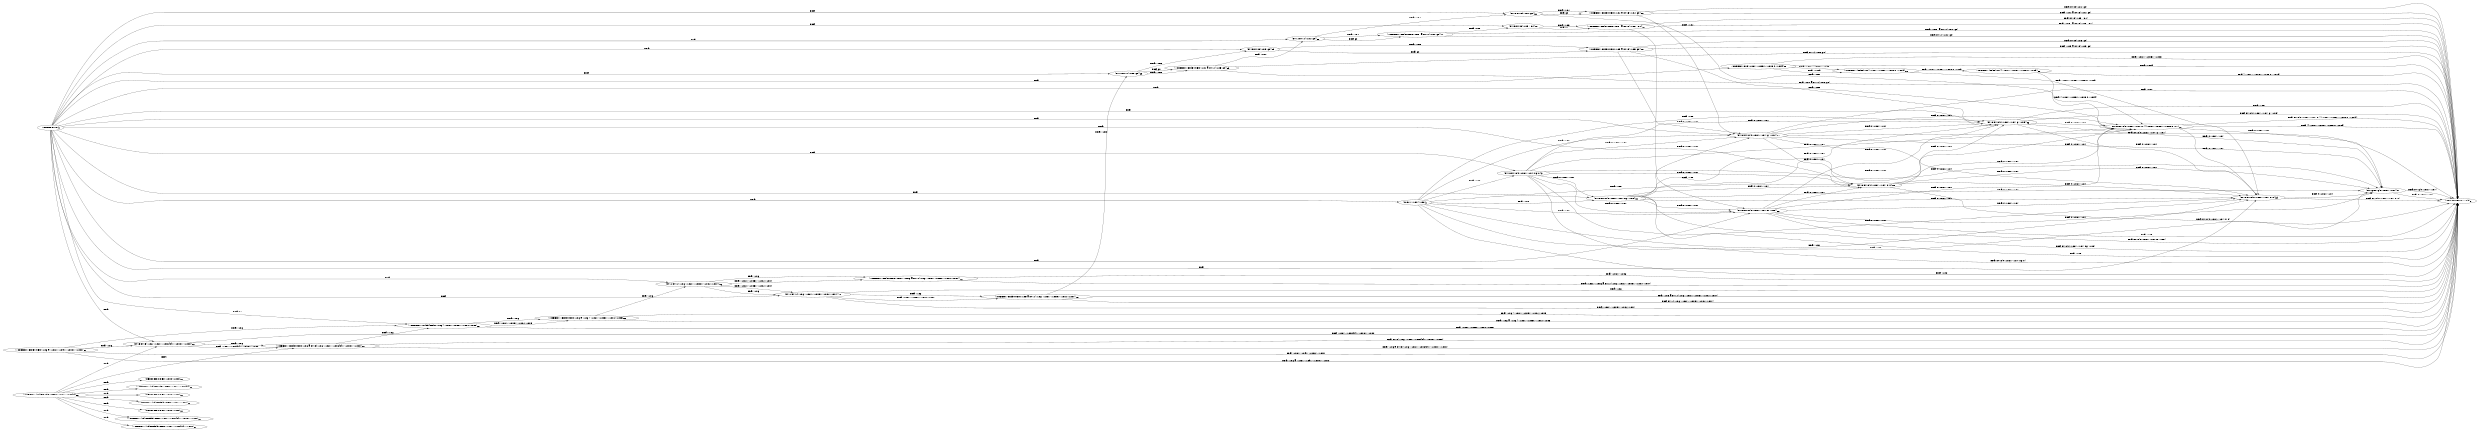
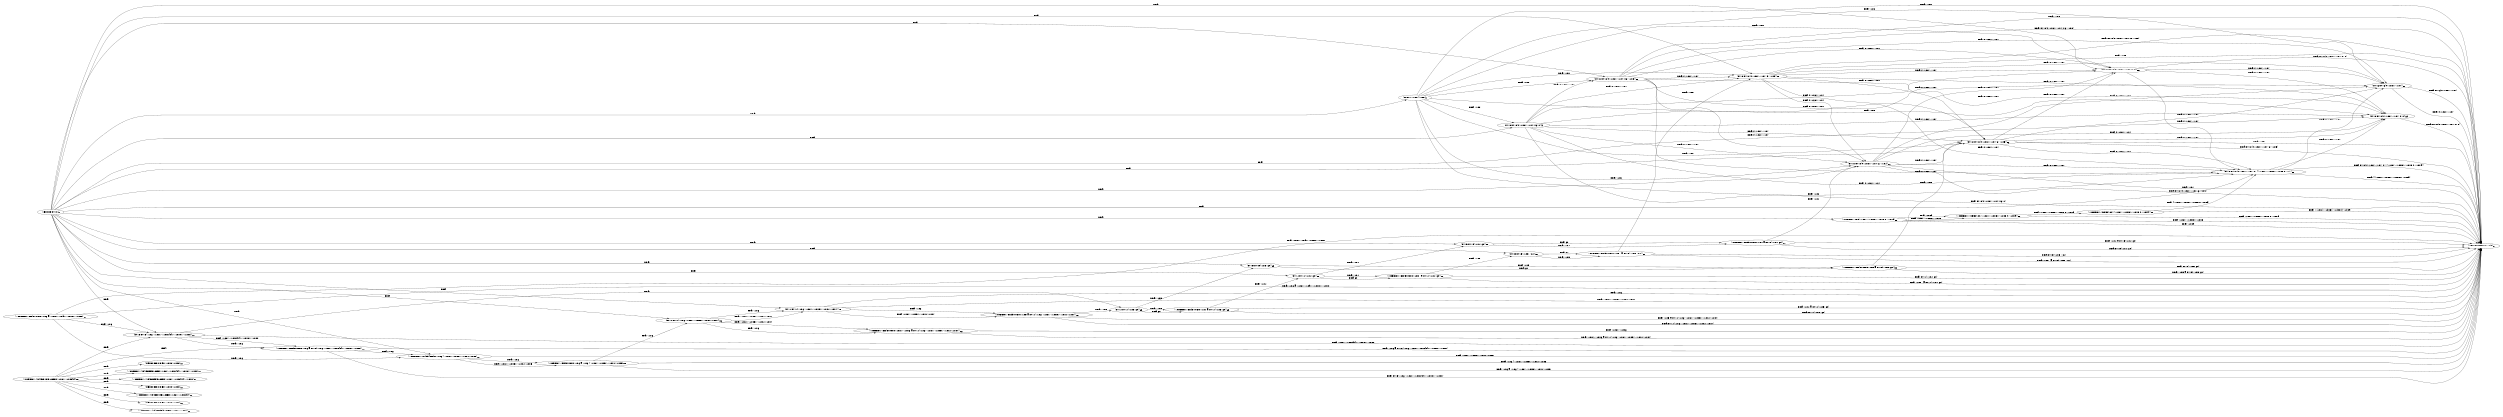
(570, 74) -> (650, 293)
(1840, 77) -> (1802, 195)
(2105, 96) -> (2259, 218)
(1658, 123) -> (1827, 103)
(1944, 150) -> (2054, 106)
(2328, 197) -> none
(237, 312) -> (237, 312)
